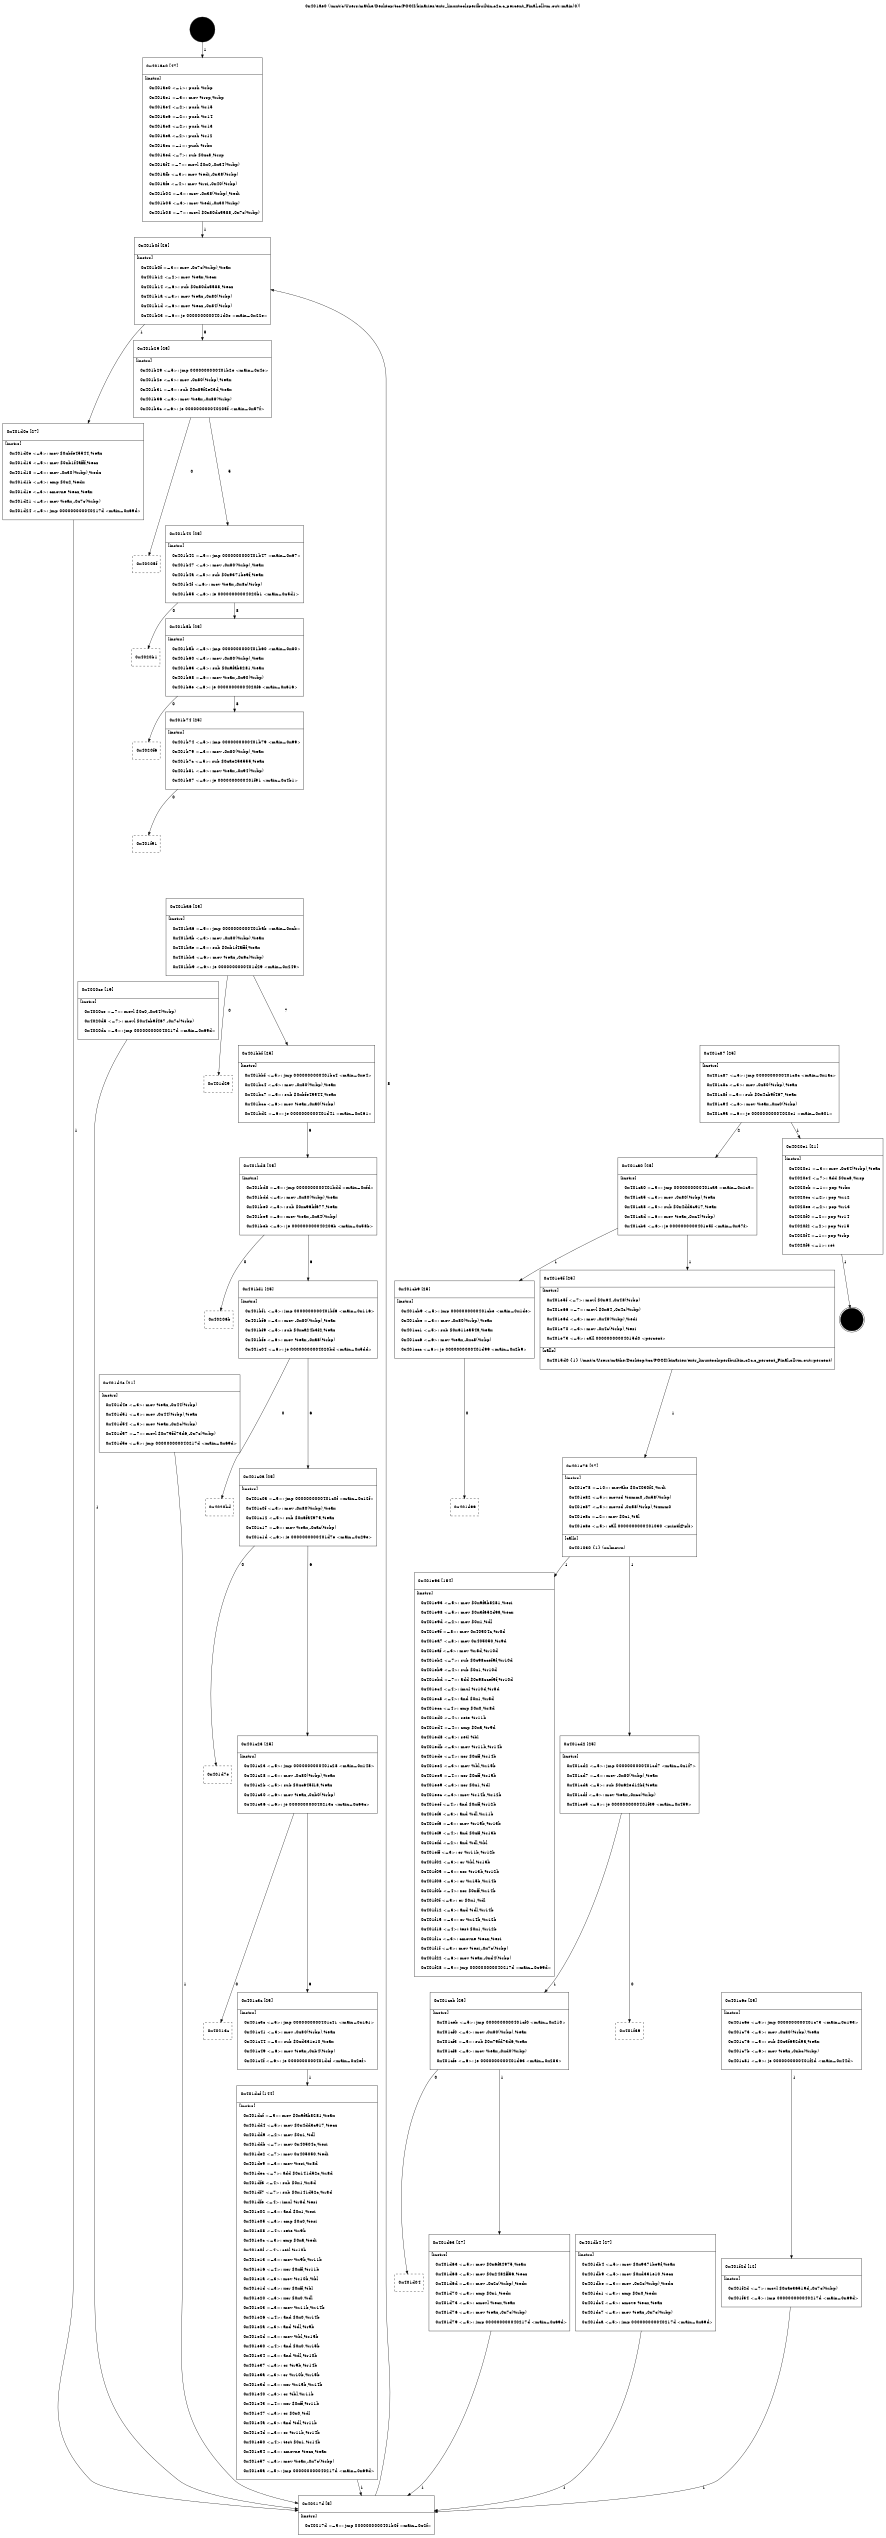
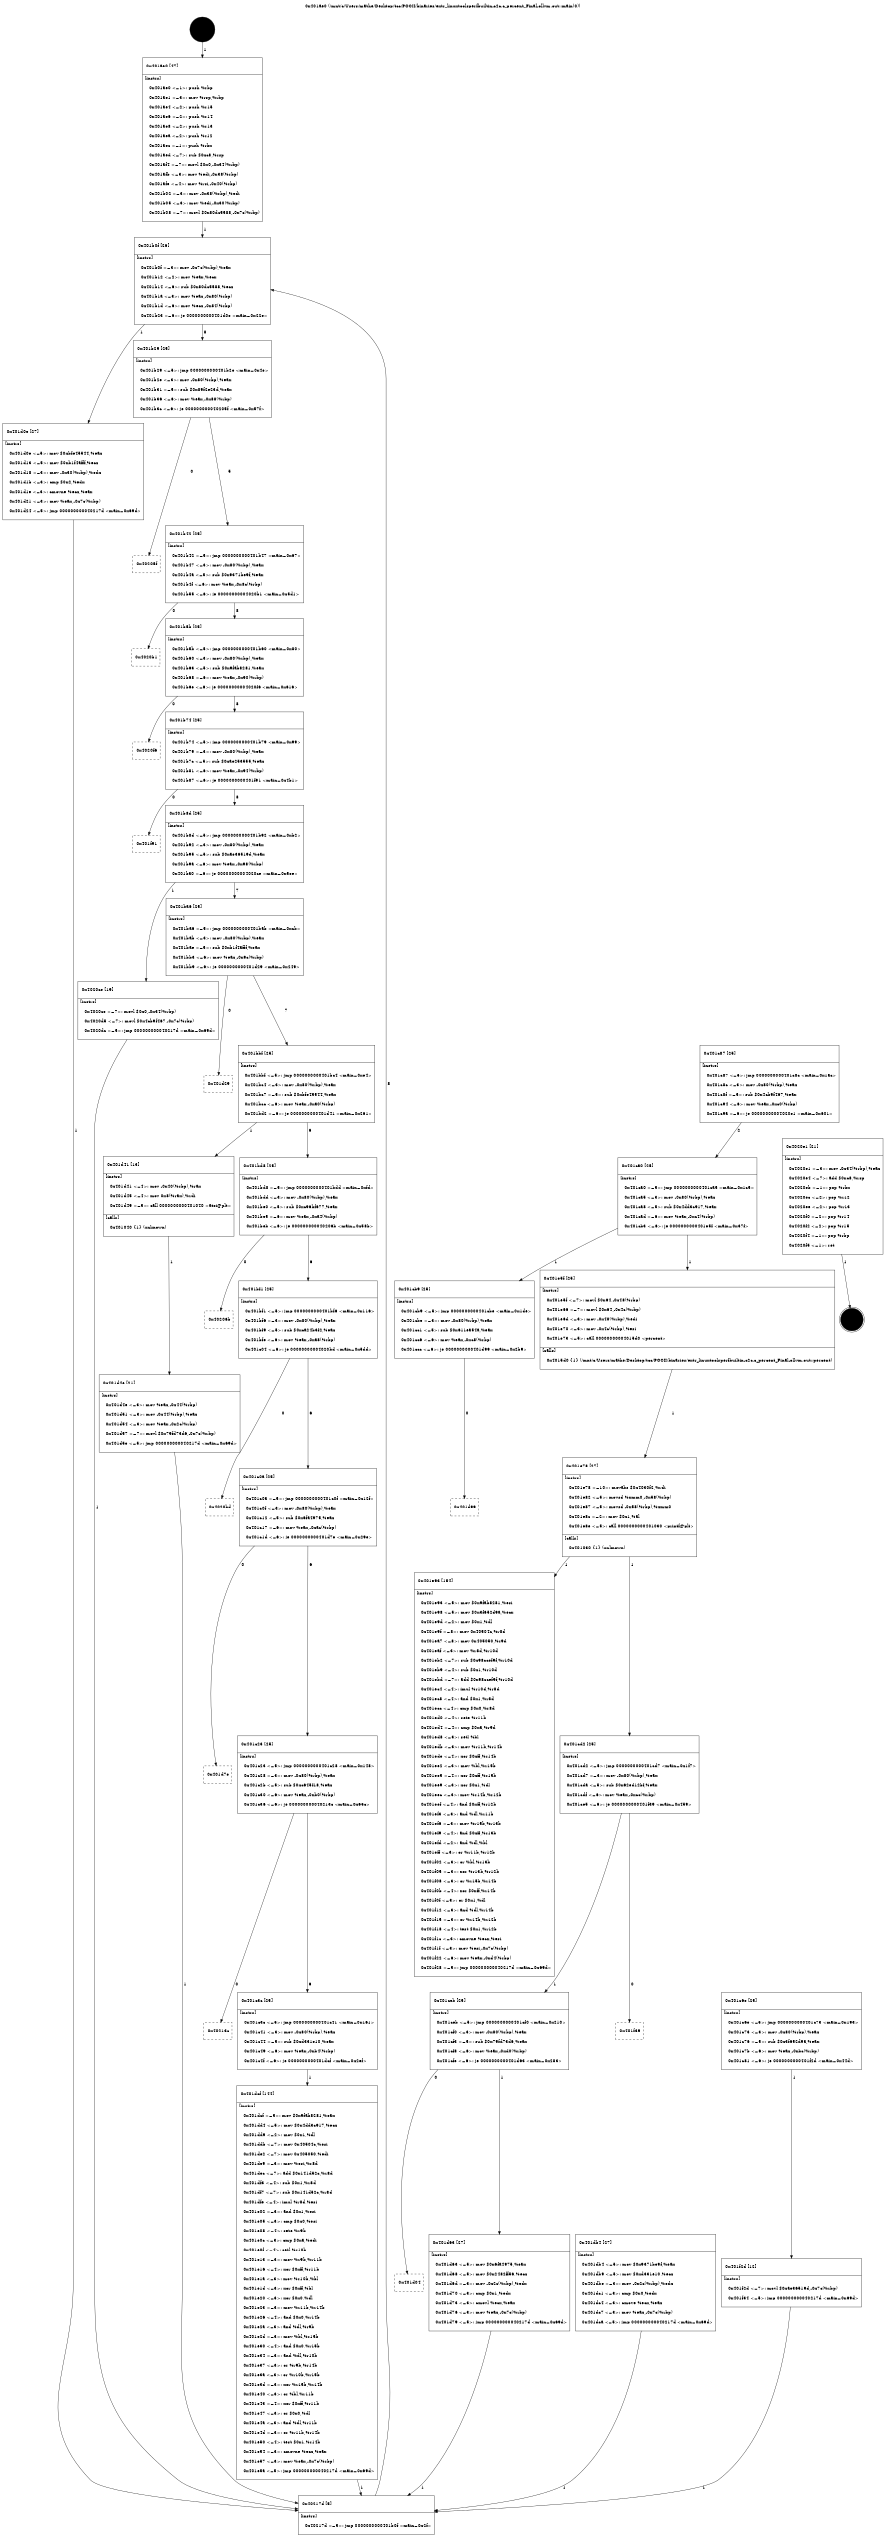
none -> (235, 844)
(795, 1129) -> none
none -> (169, 1196)
